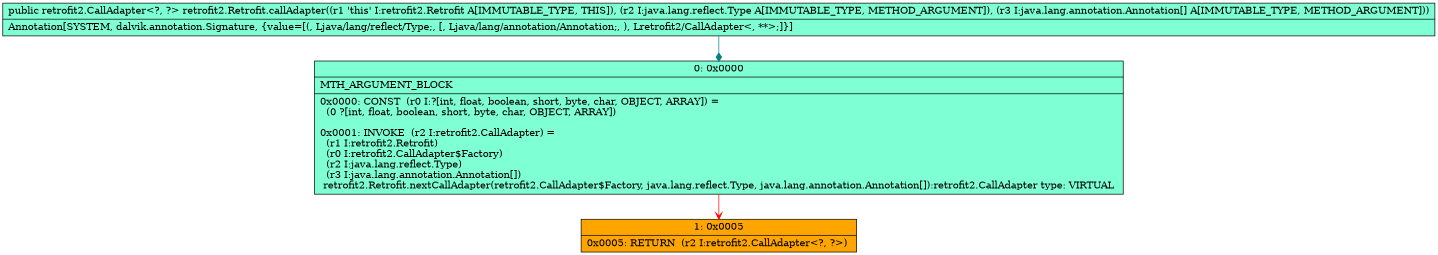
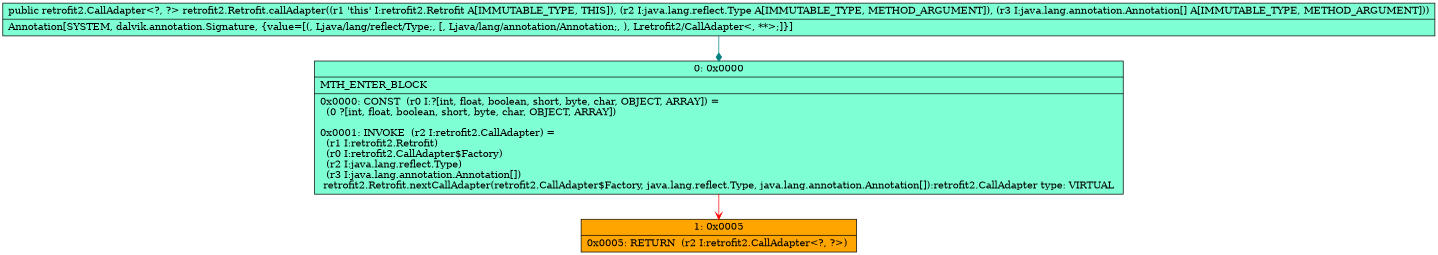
(386, 85) -> (374, 85)
